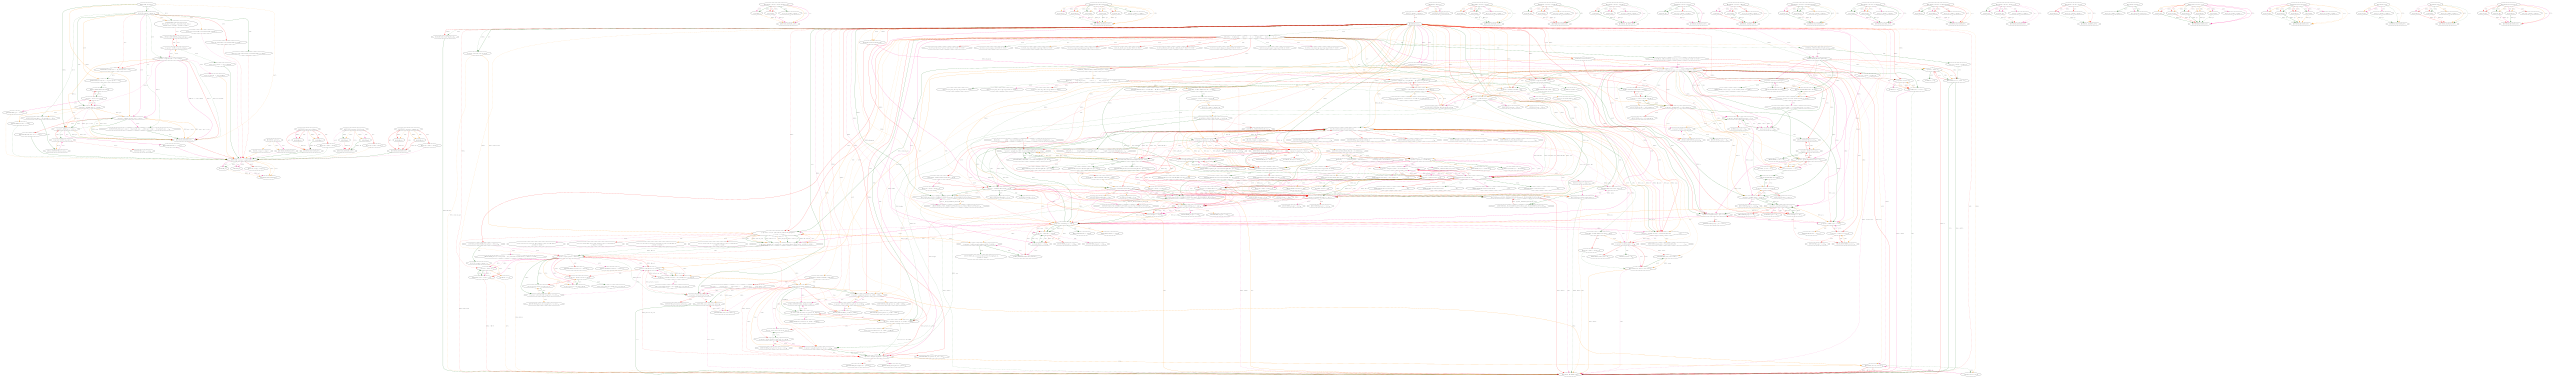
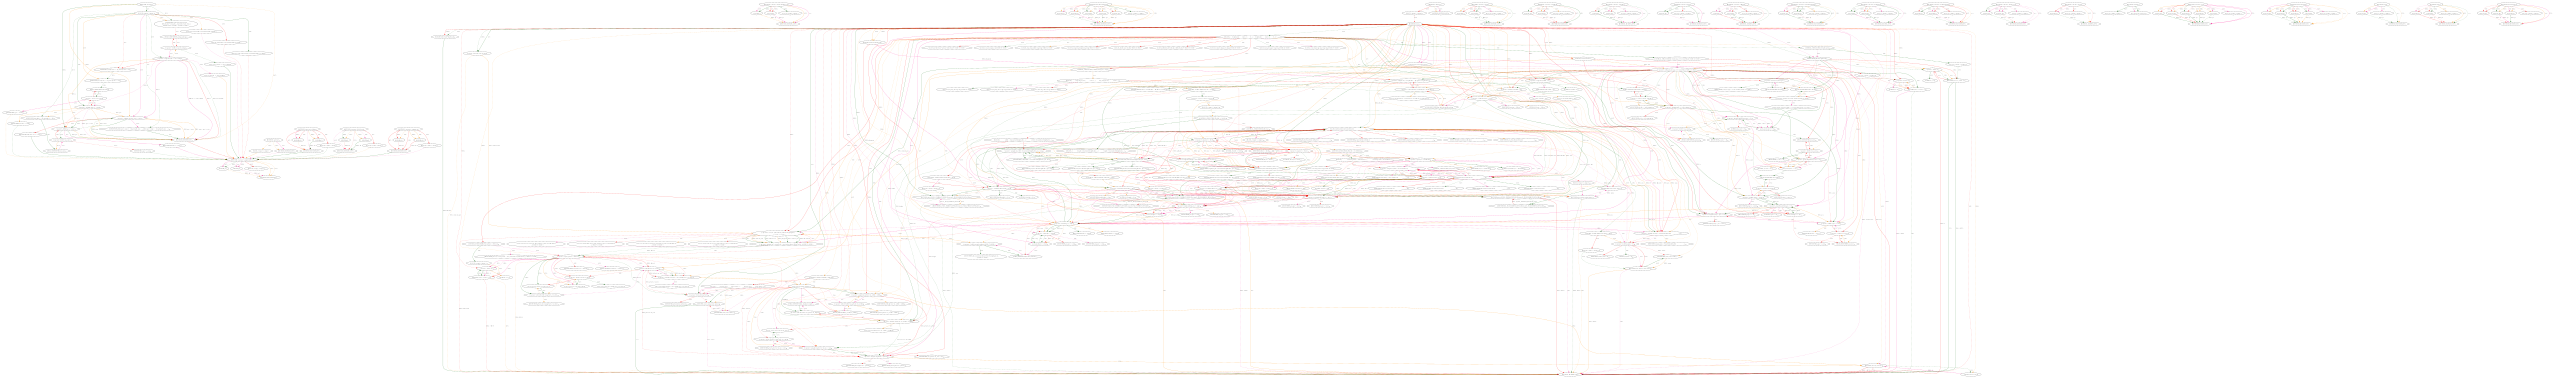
(804, 322) -> none
